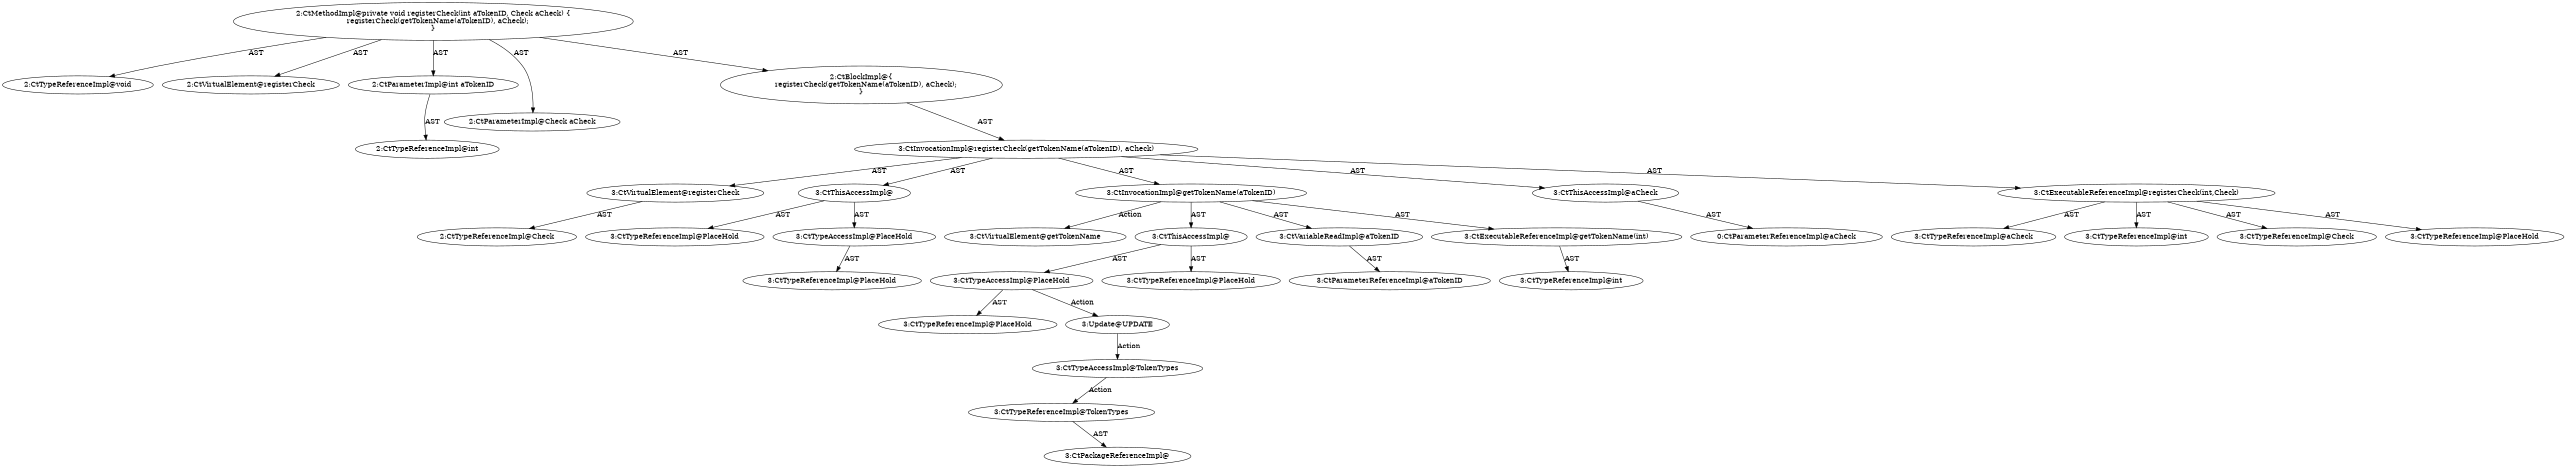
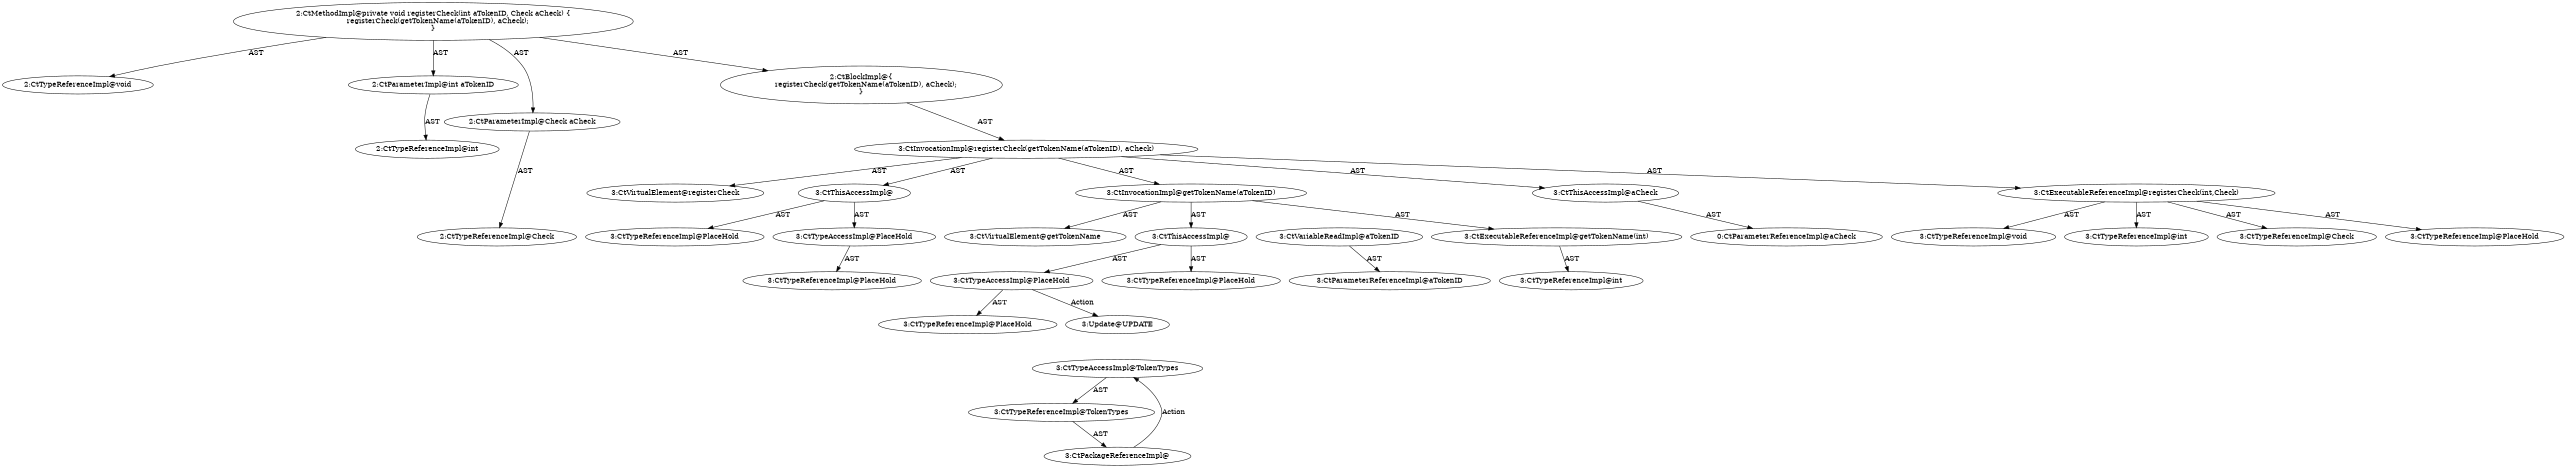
(251, 85) -> none
(588, 214) -> (515, 177)
(1263, 214) -> none
(1130, 215) -> (1130, 215)
(1974, 237) -> (1974, 237)
(1117, 344) -> (1162, 415)
(1101, 390) -> (1101, 390)
